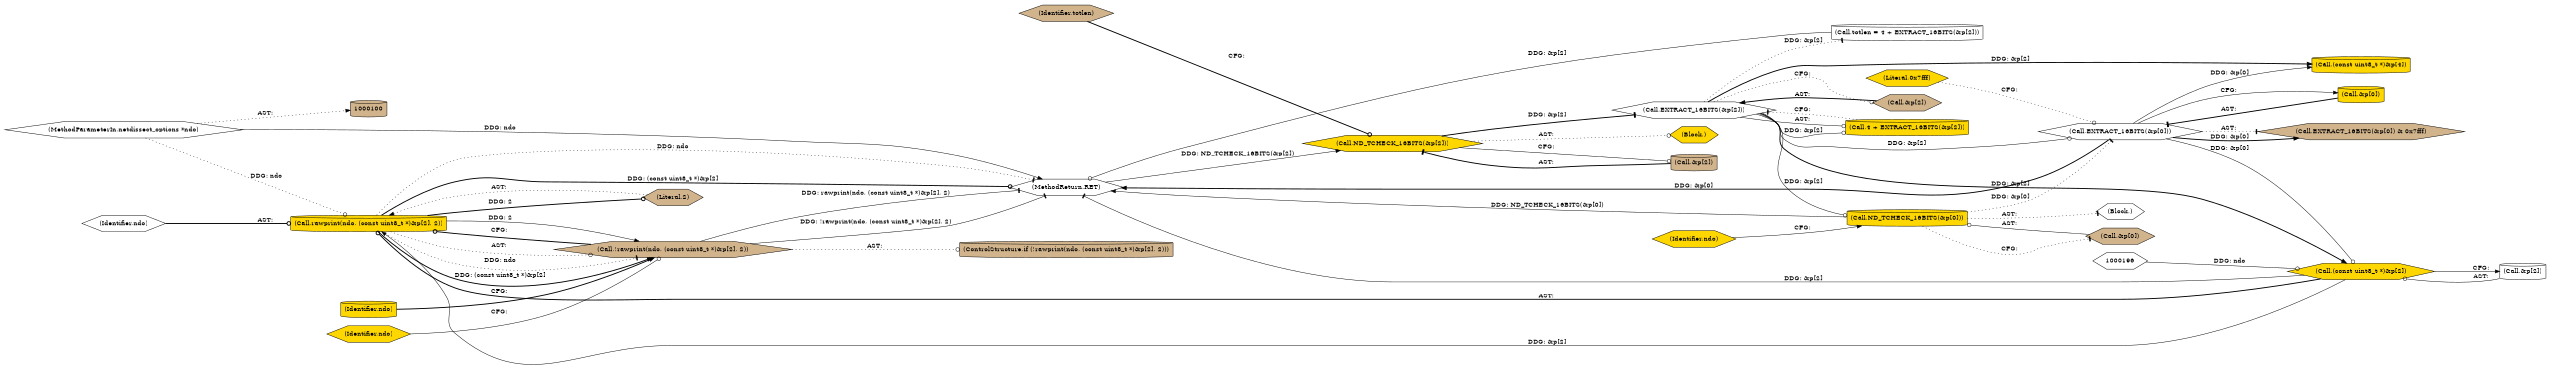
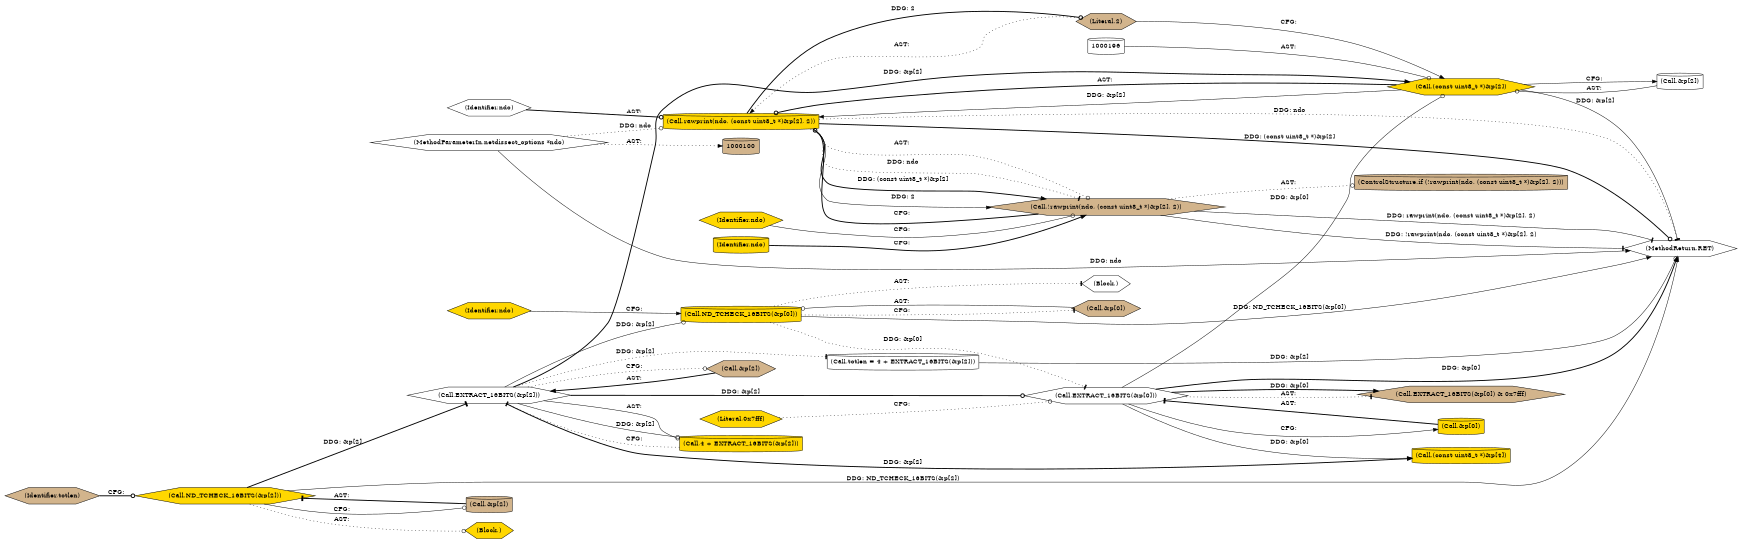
none -> (1292, 32)
(1906, 150) -> (796, 395)
(1221, 167) -> (1049, 482)
(2120, 261) -> (1106, 46)
(2230, 261) -> (1290, 47)
